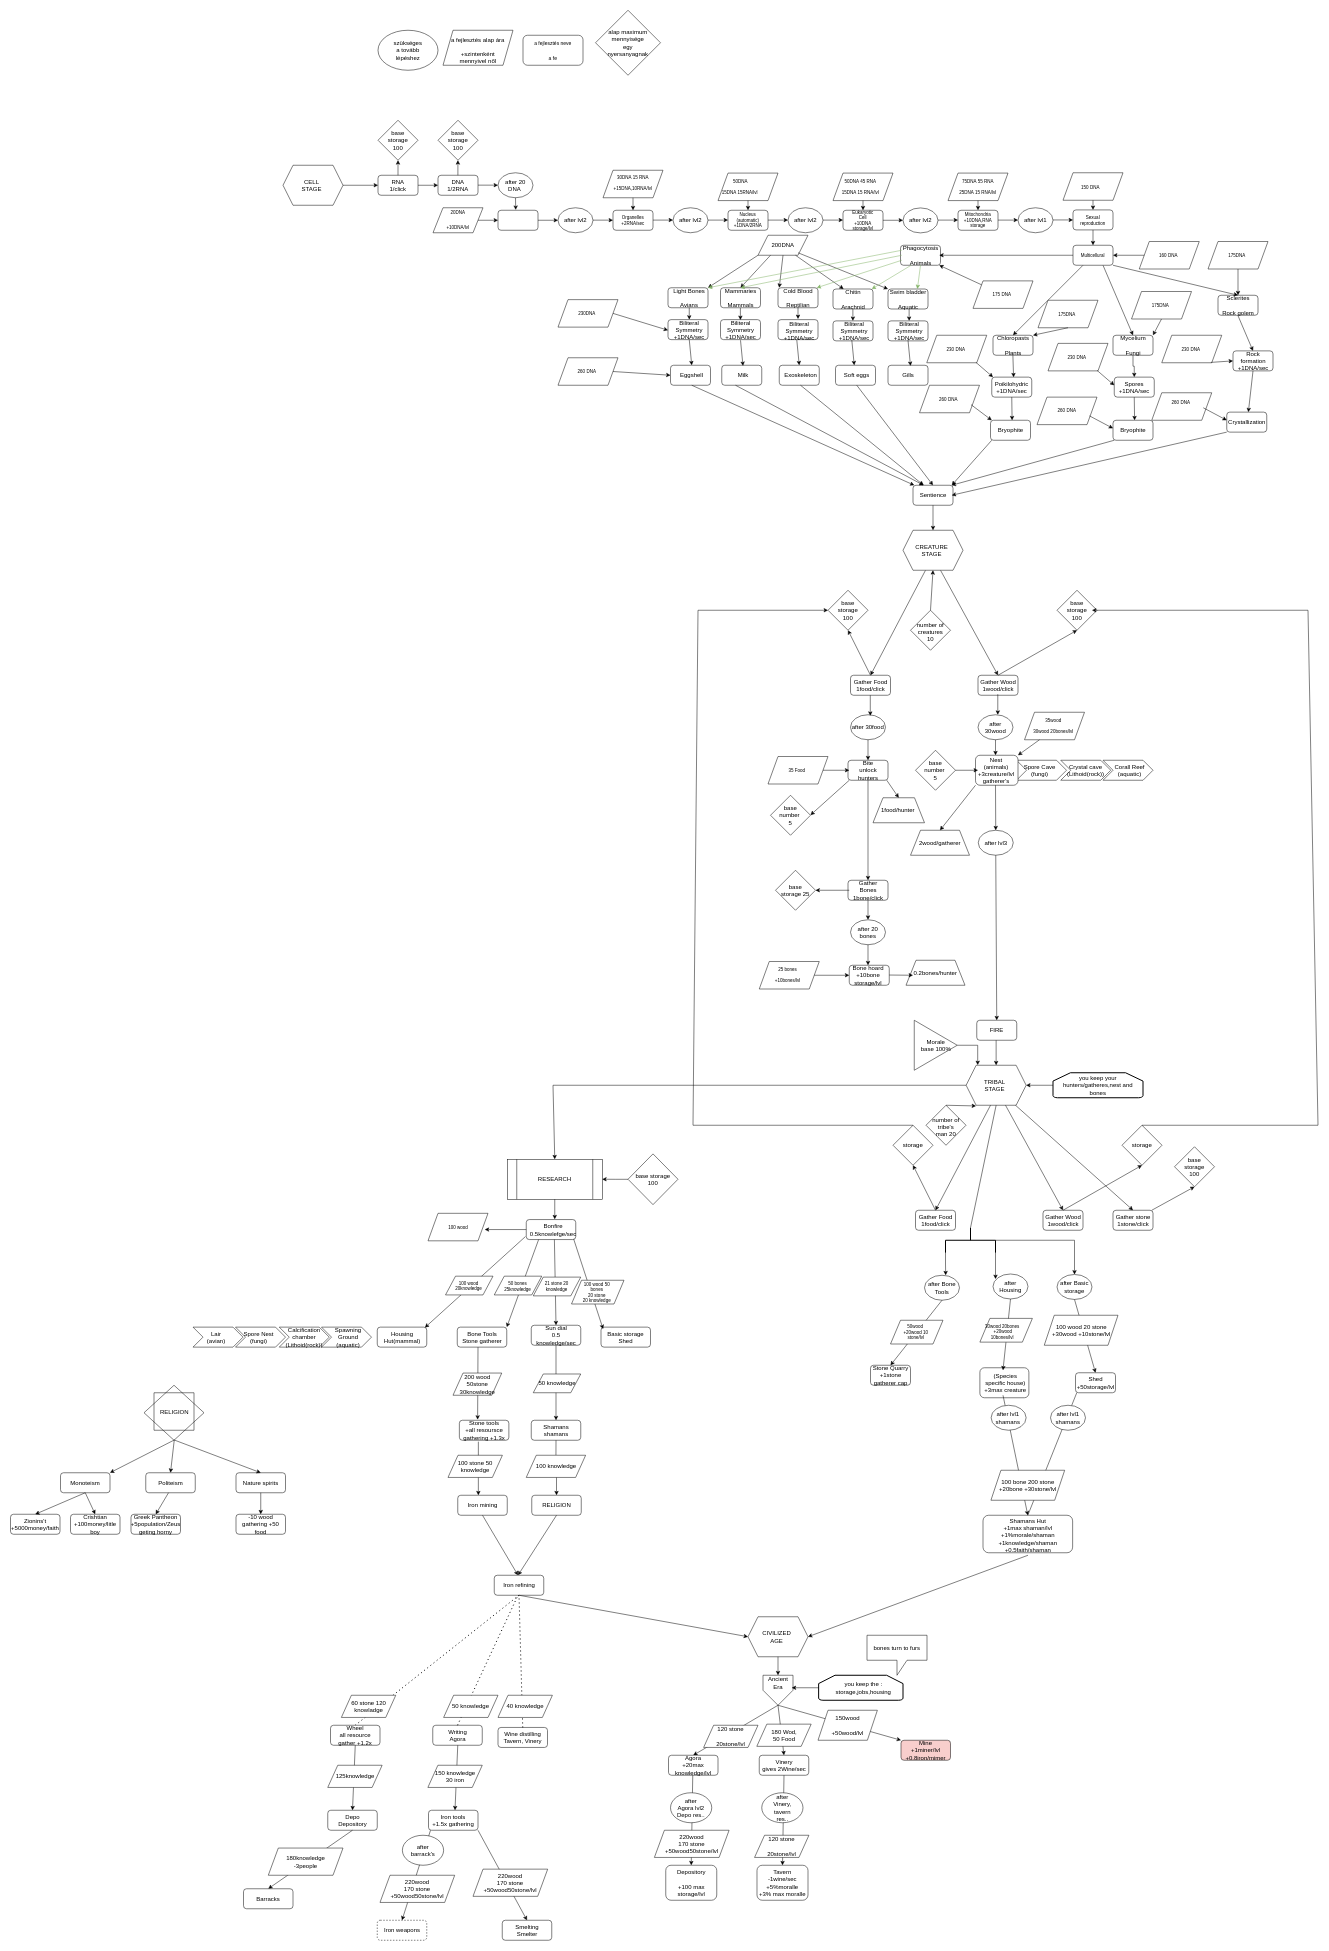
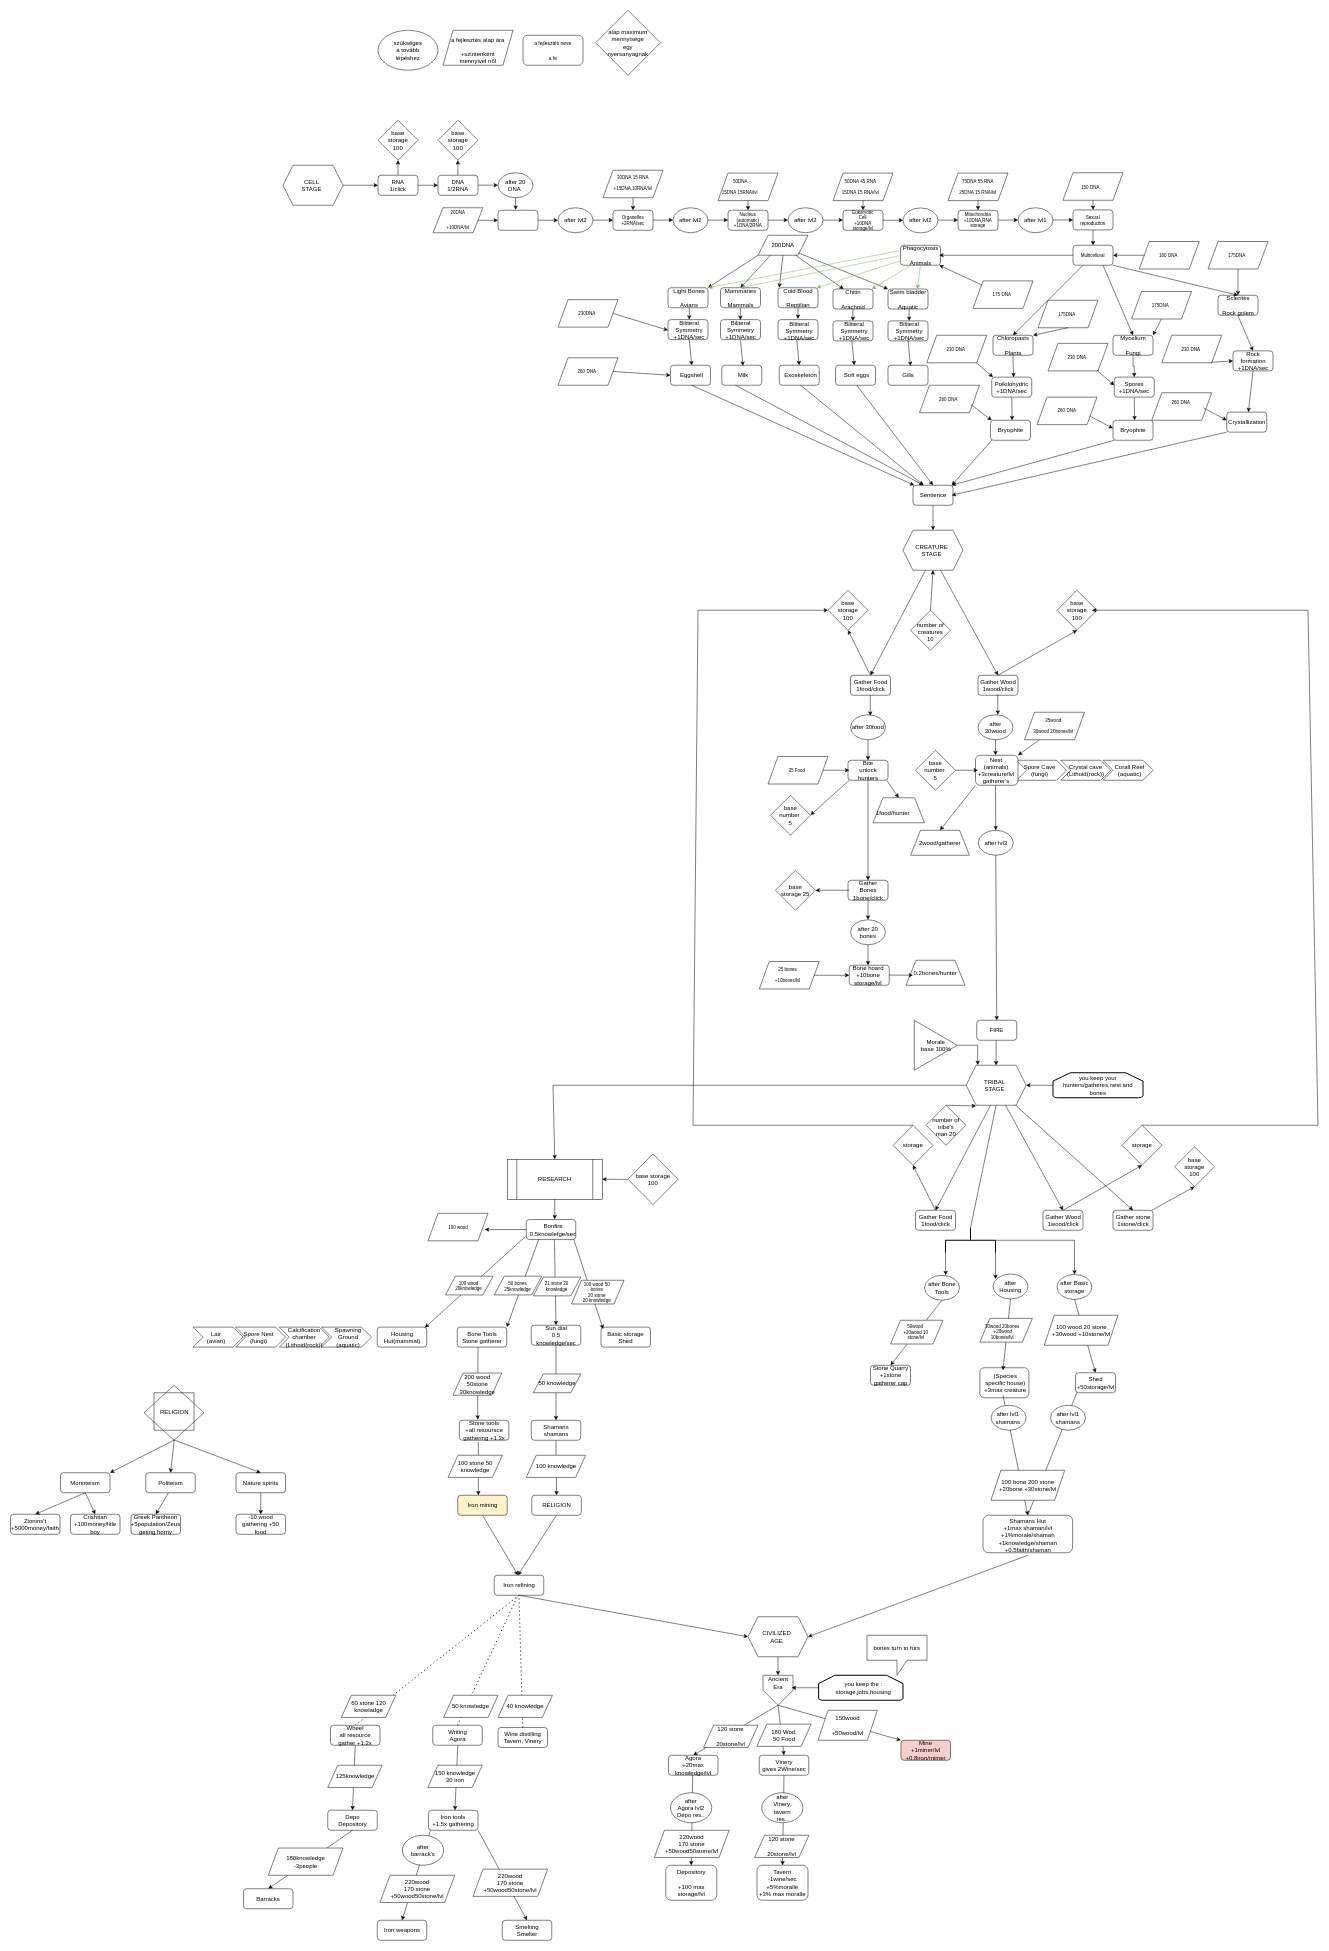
(898, 810) -> (893, 813)
(482, 1505) -> (482, 1505)
(402, 1930) -> (402, 1930)
